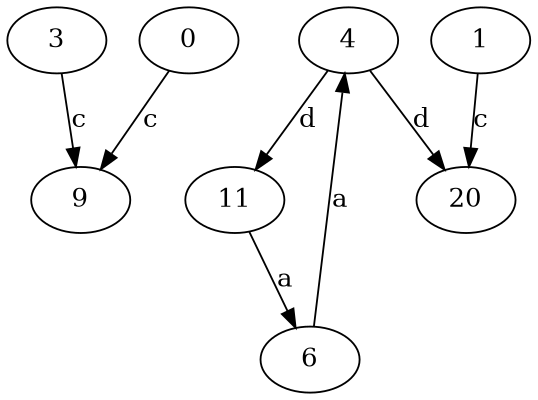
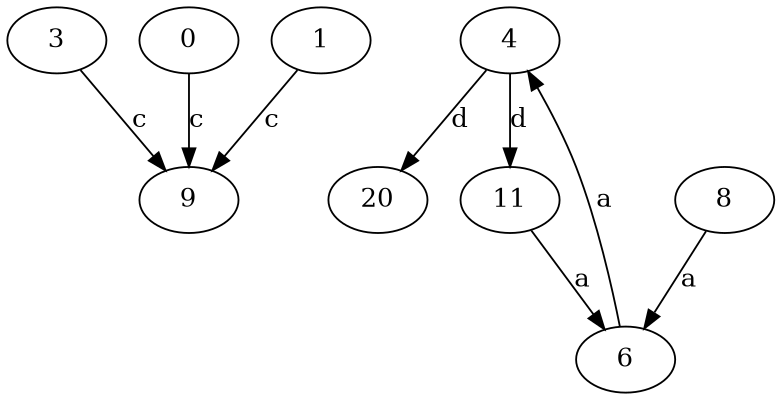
(474, 111) -> (261, 113)
none -> (725, 200)
